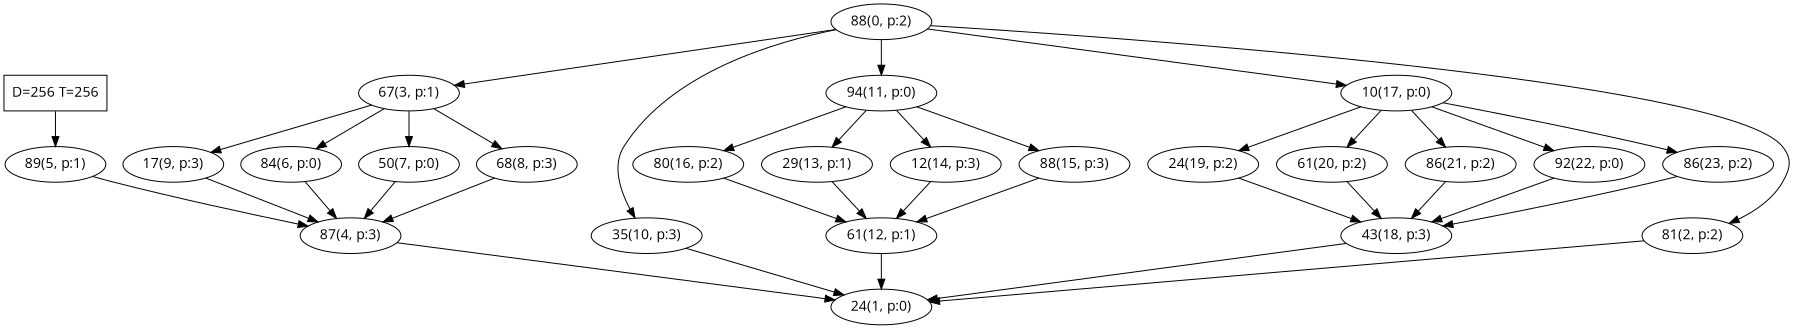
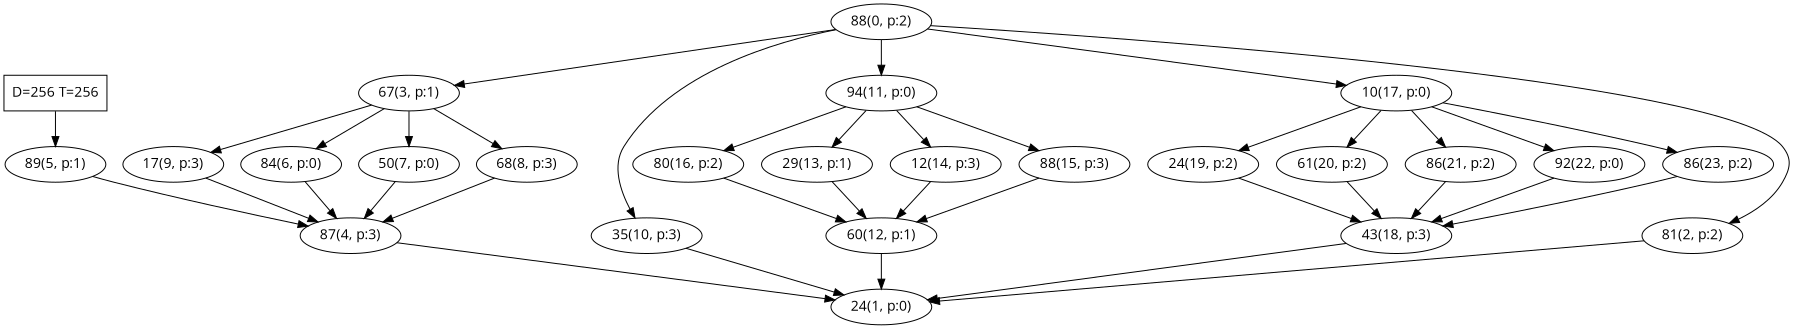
(881, 236) -> (881, 236)
